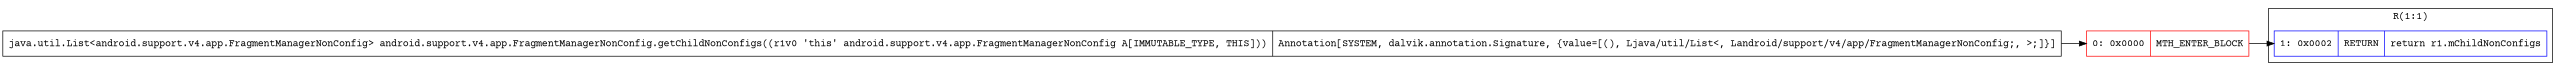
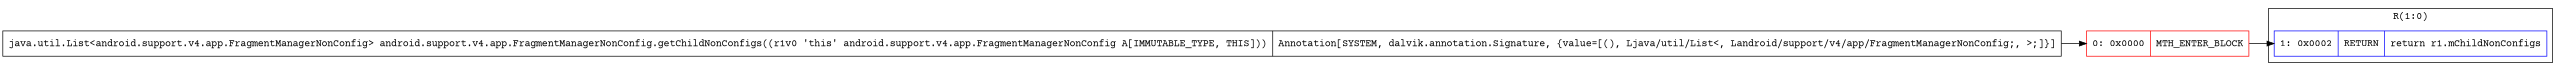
(2411, 17) -> (2411, 17)
